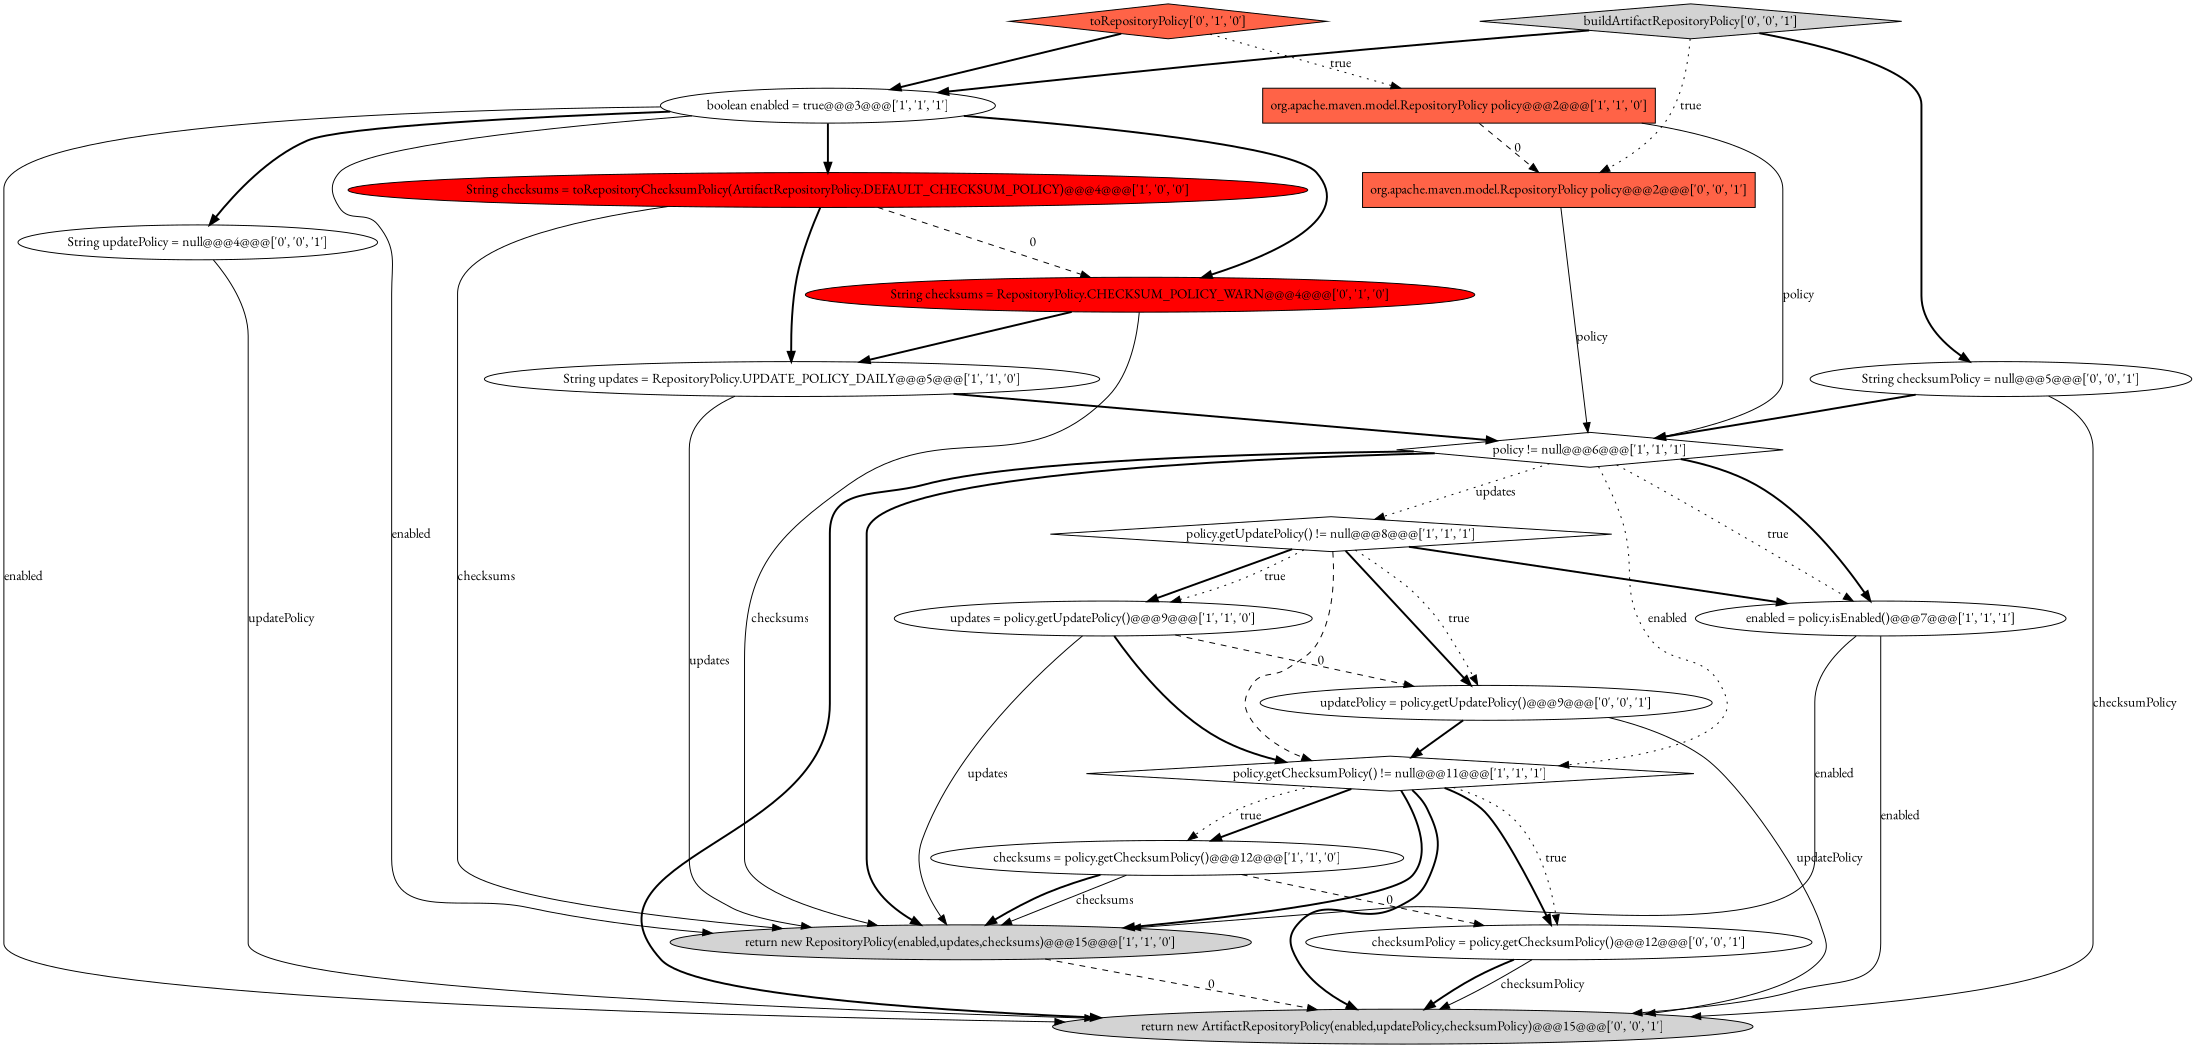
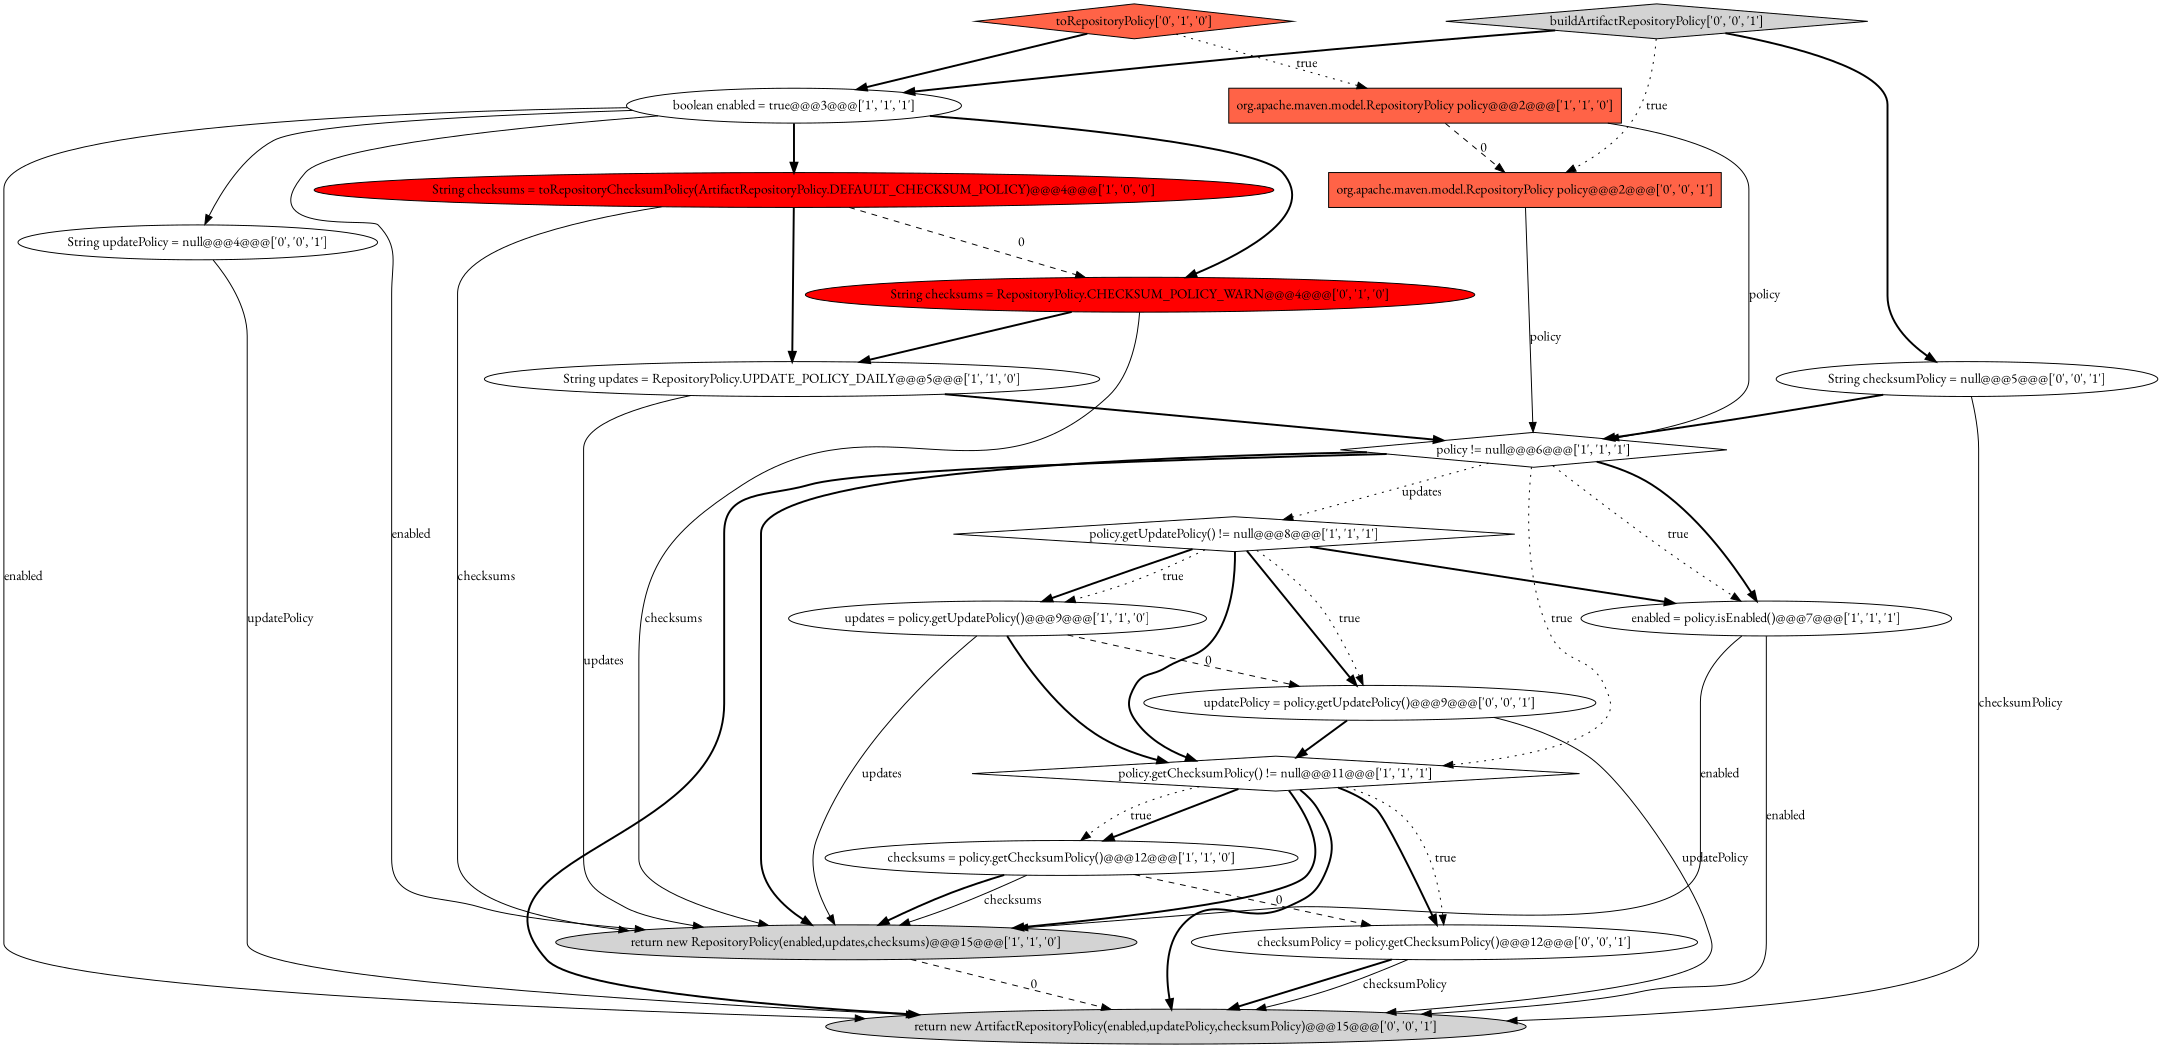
(428, 124) -> (402, 122)
(1667, 619) -> (1562, 619)
(1284, 671) -> (1170, 665)
